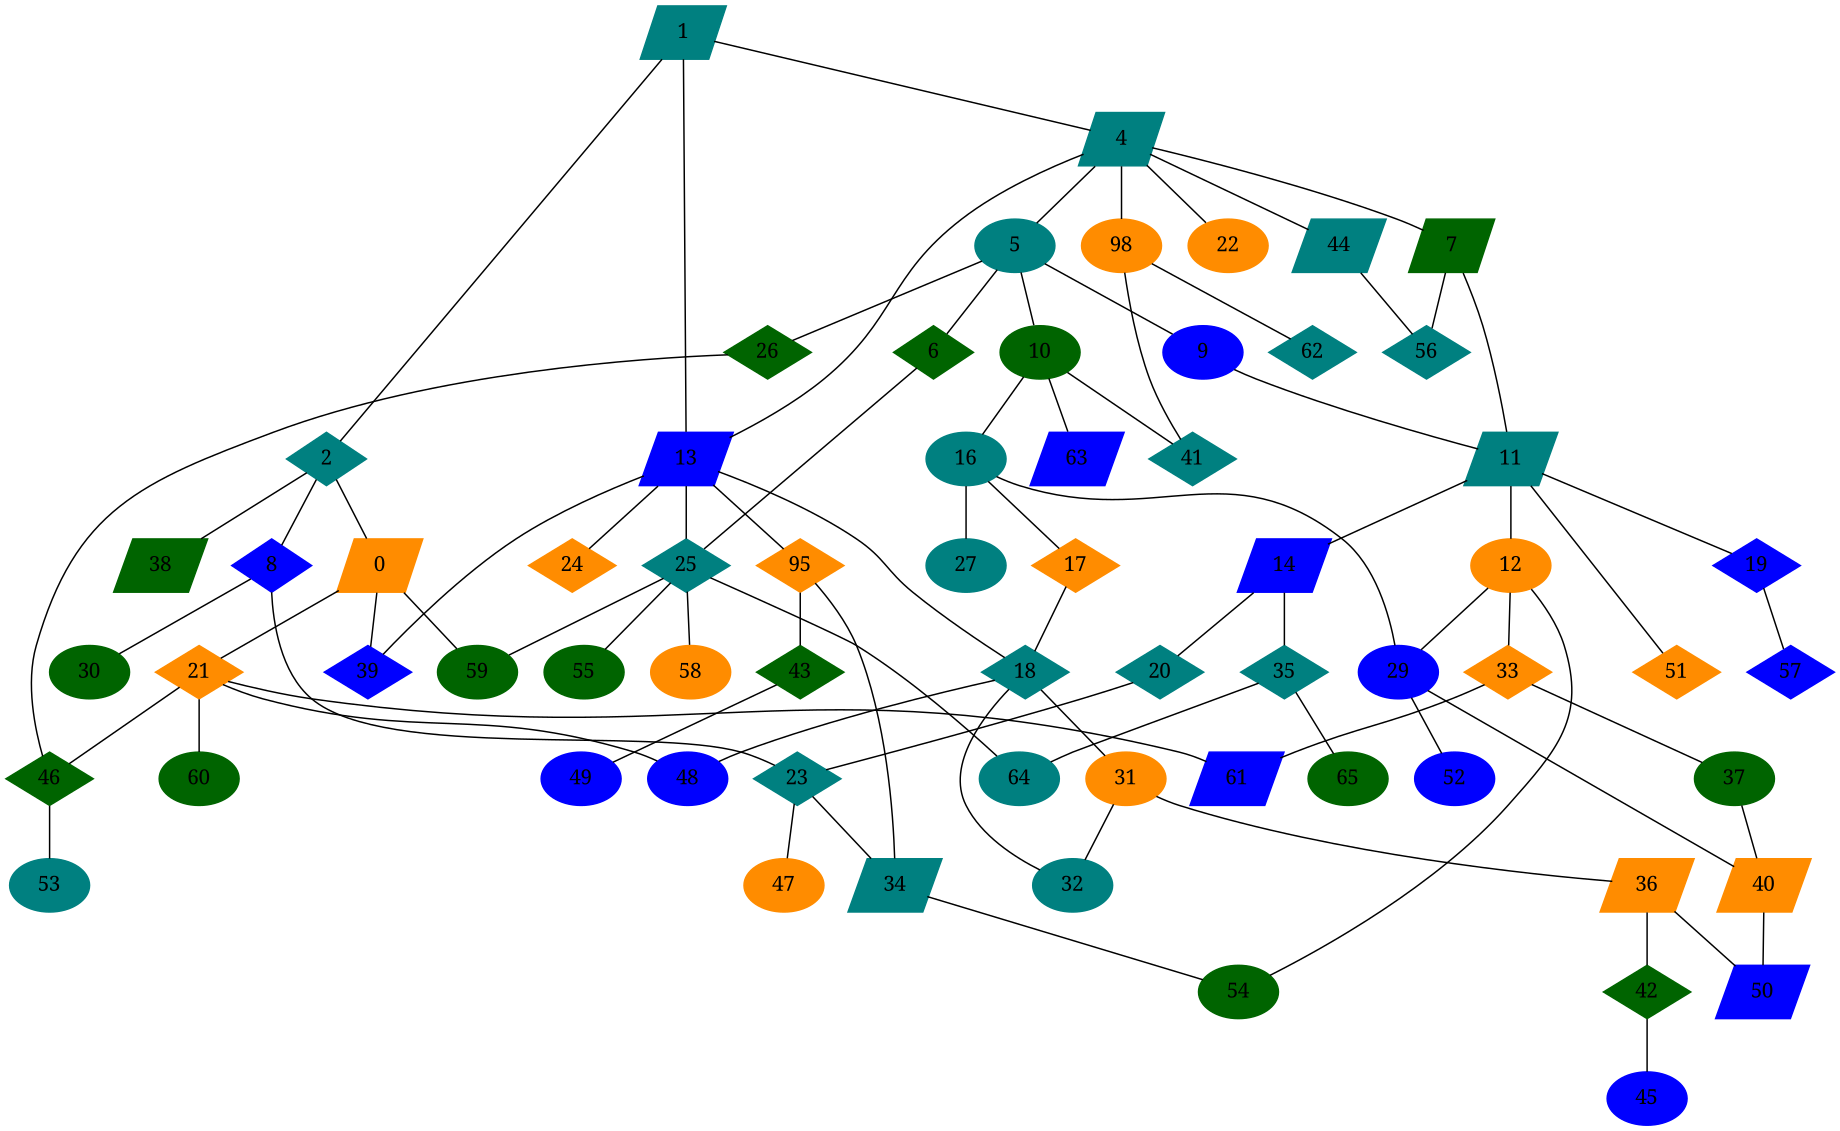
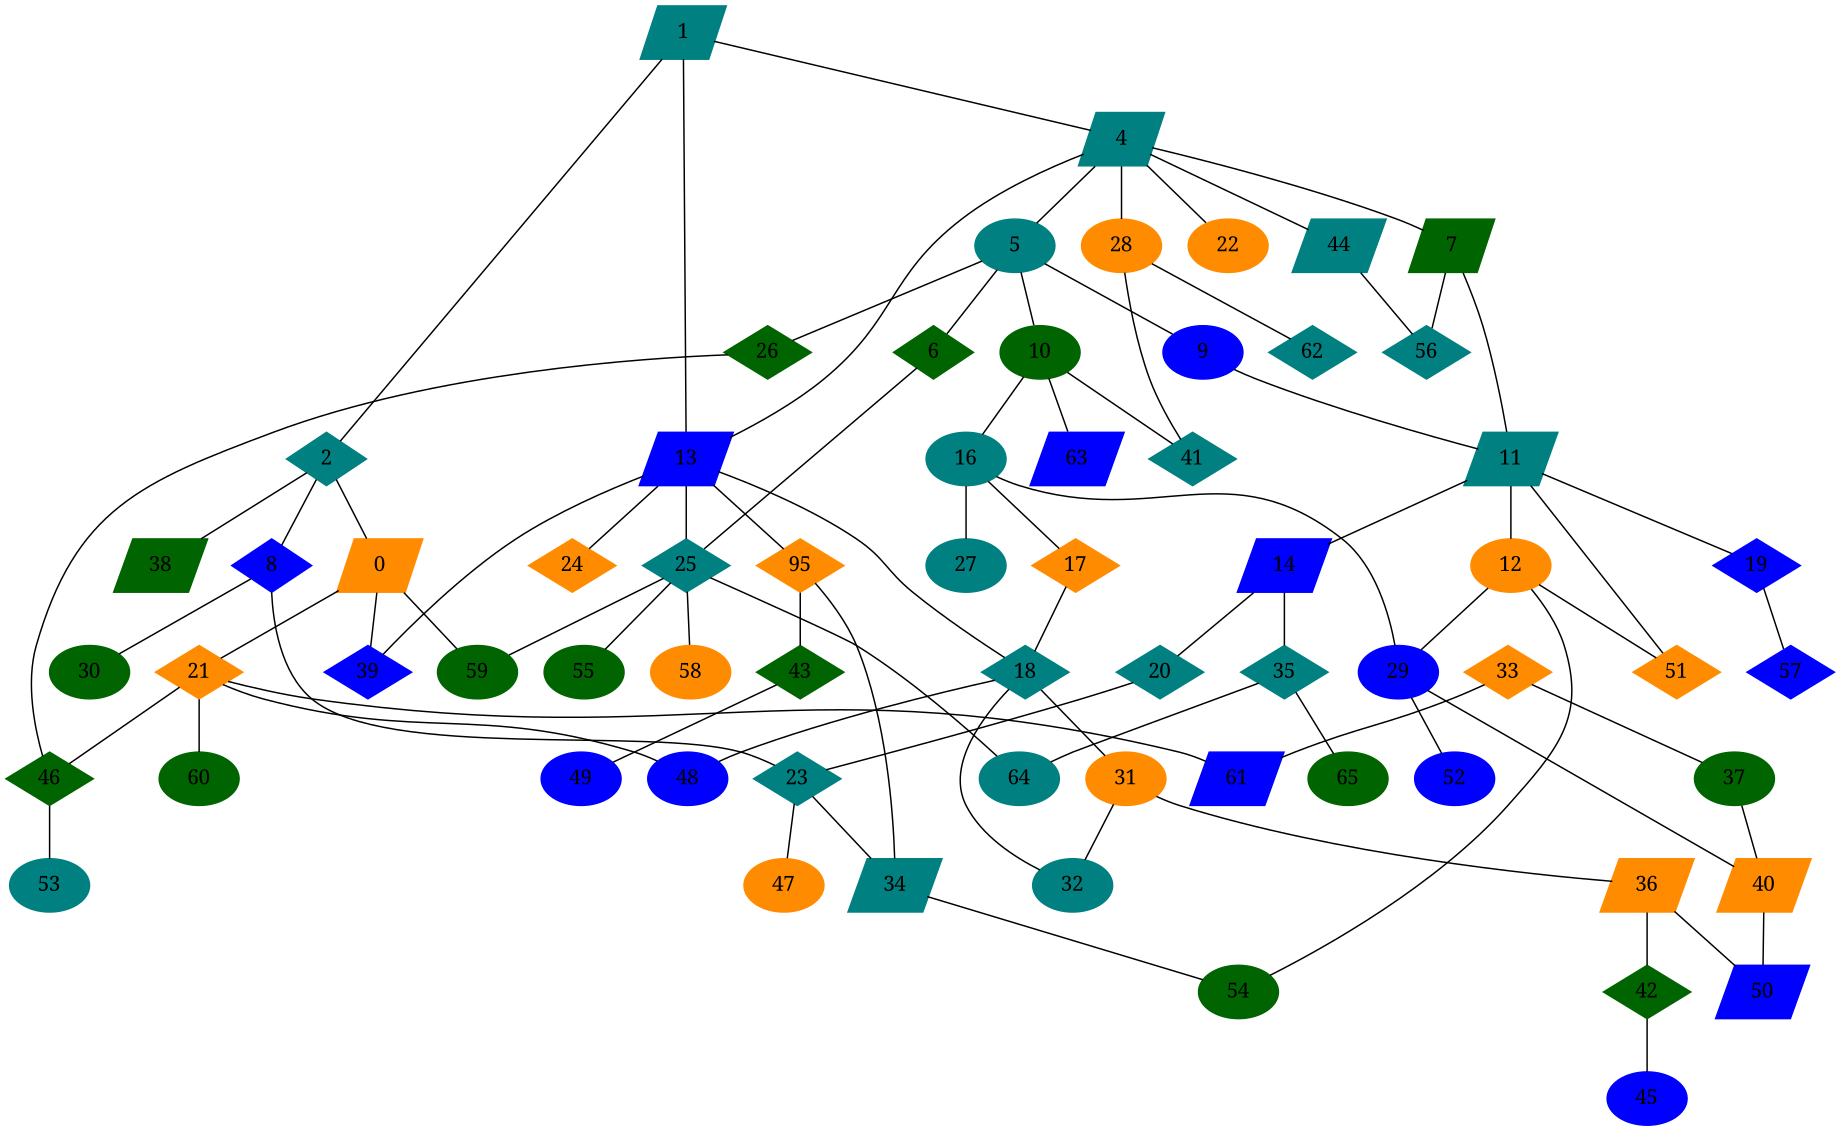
(1122, 246) -> (1122, 246)
(1509, 619) -> (1598, 621)
